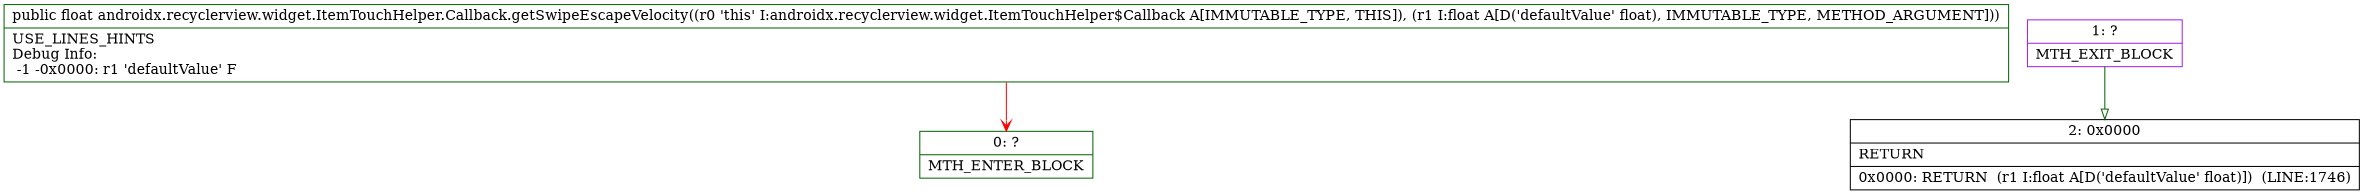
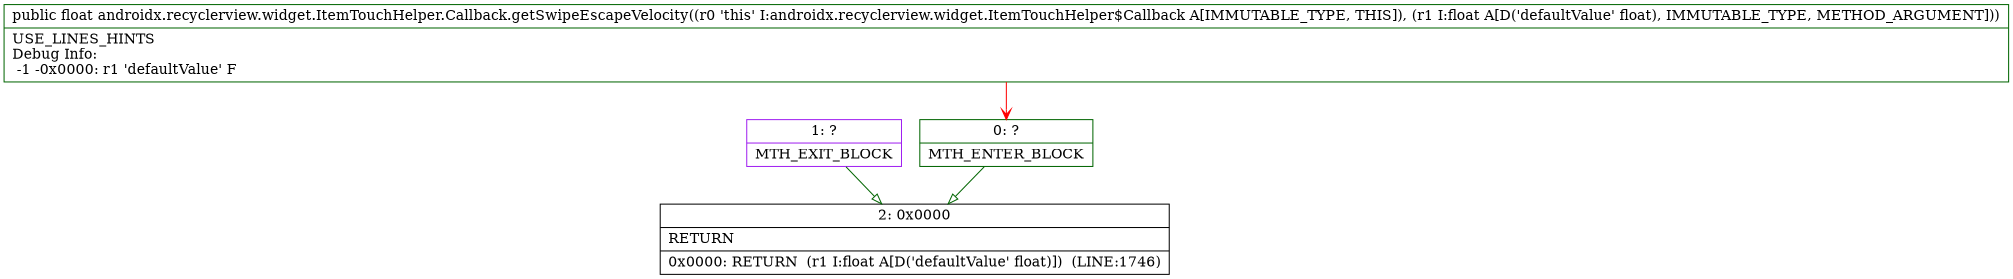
none -> (970, 182)
